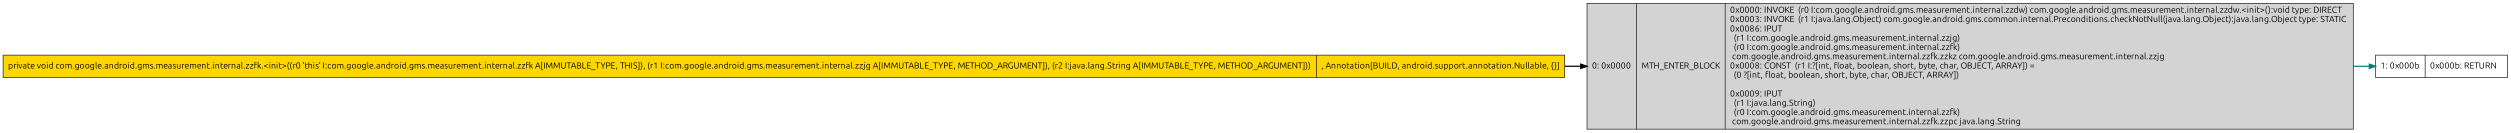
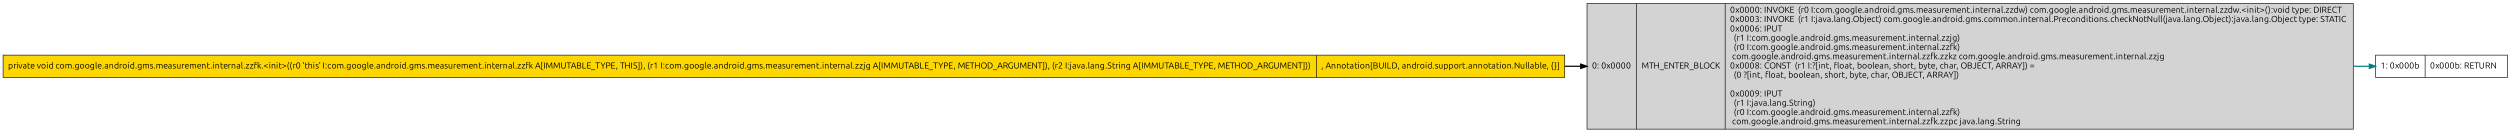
(1758, 29) -> (1758, 29)
